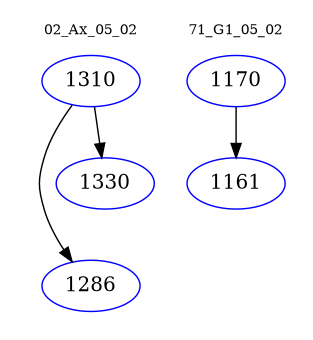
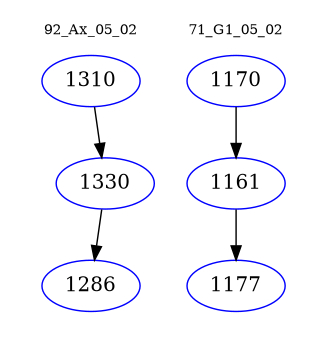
(91, 31) -> (91, 31)
(40, 176) -> (99, 228)
none -> (236, 286)
